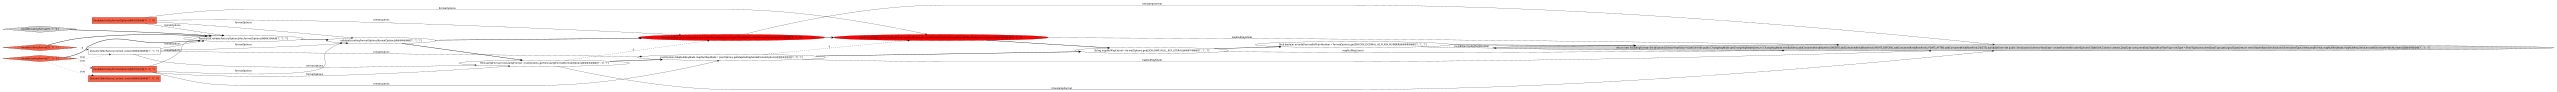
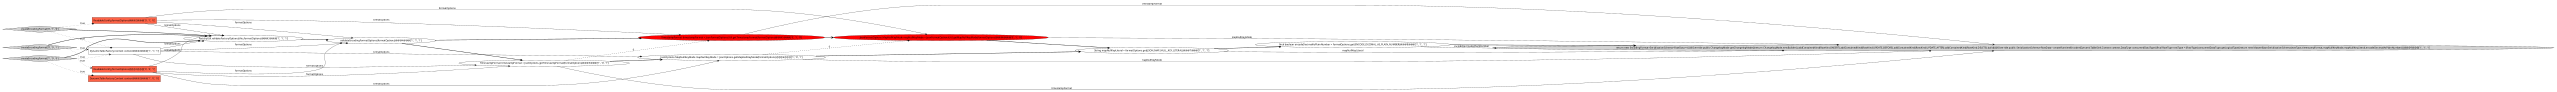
none -> (74, 26)
none -> (80, 39)
(40, 48) -> (40, 48)
(83, 48) -> (83, 48)
(40, 59) -> (40, 59)
